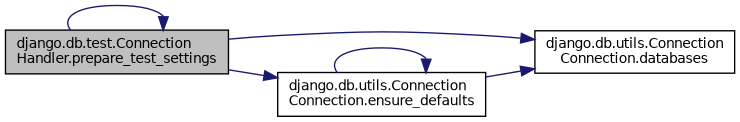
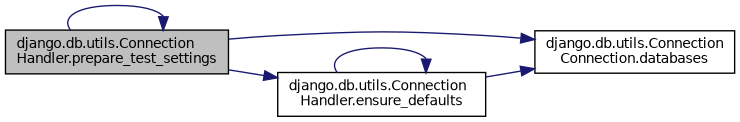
(117, 52) -> (117, 52)
(382, 94) -> (382, 94)
